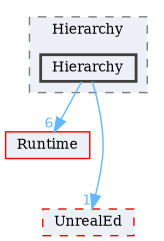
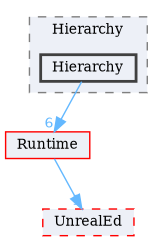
(103, 138) -> (65, 178)
